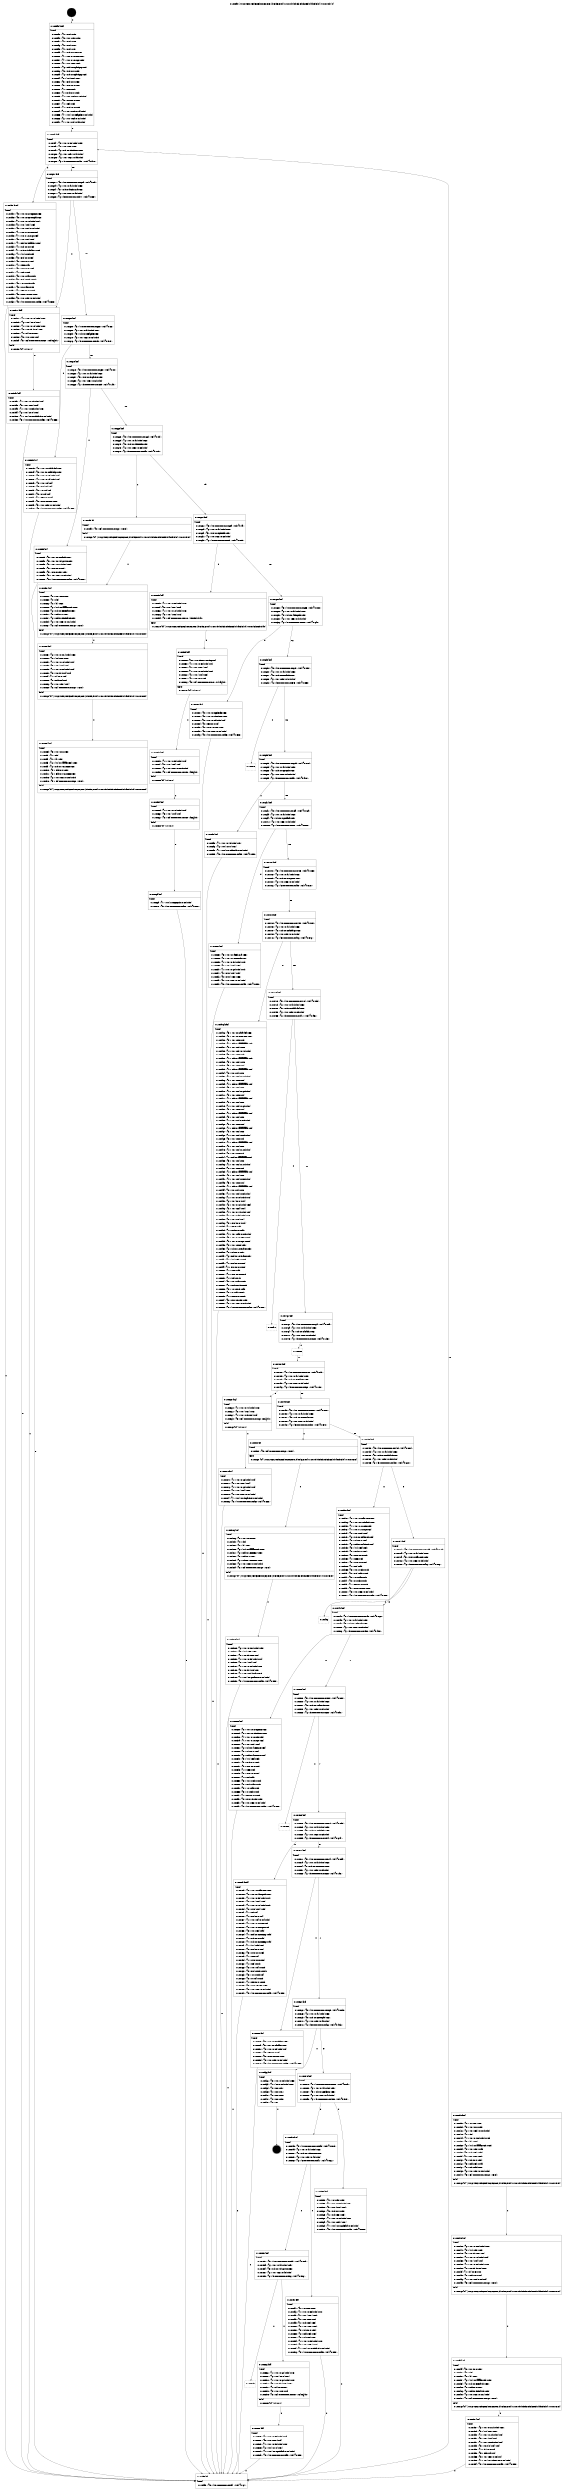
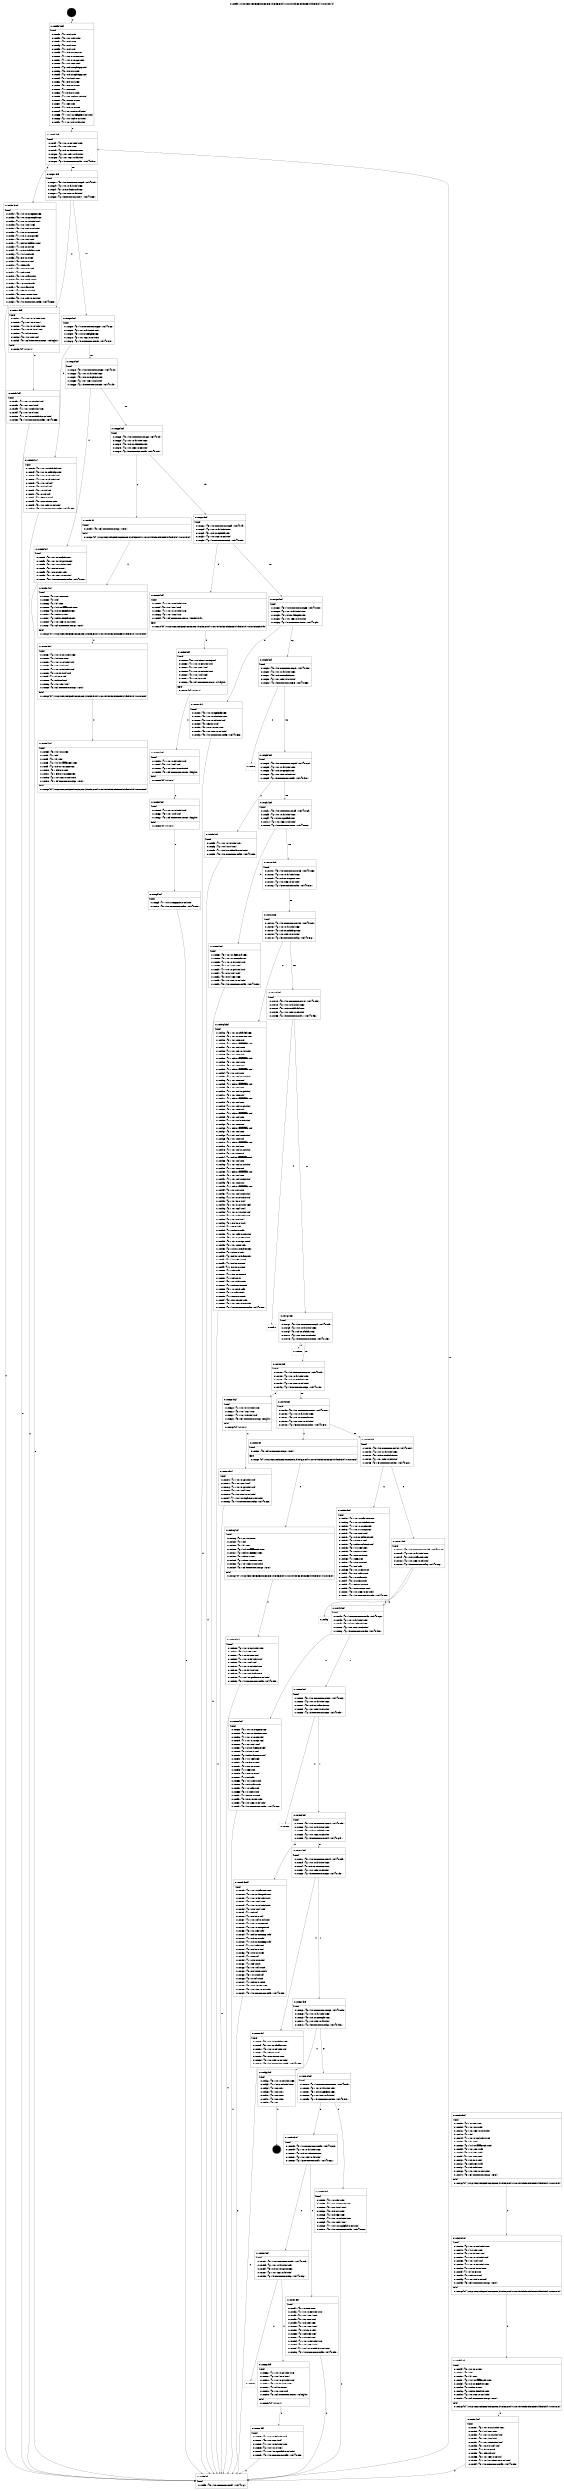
(297, 1357) -> (304, 1351)
